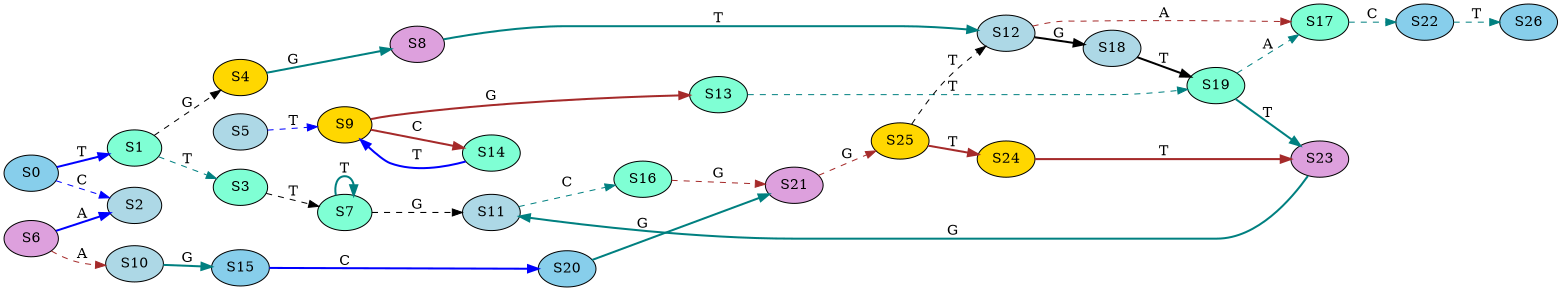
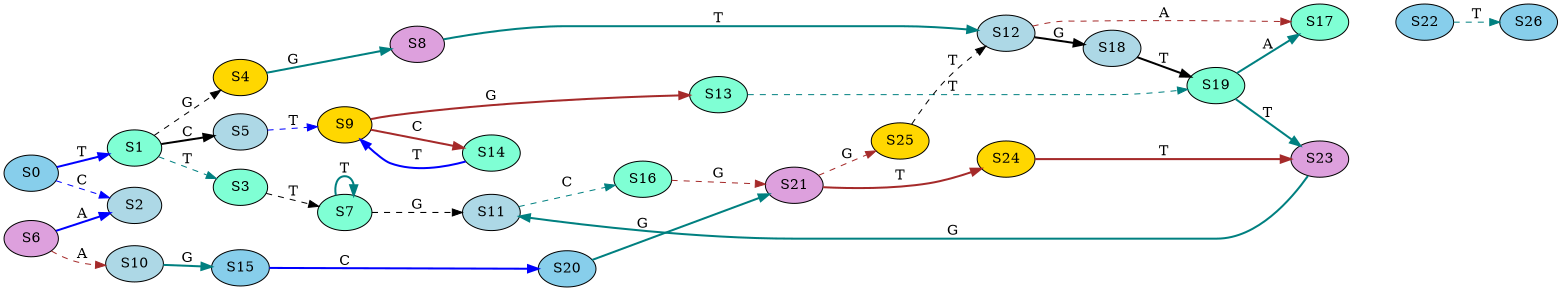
(1367, 22) -> none
(1263, 57) -> (1263, 57)
none -> (182, 141)
(948, 149) -> (898, 187)
